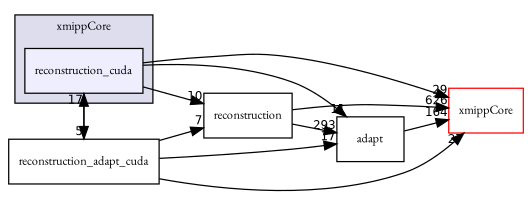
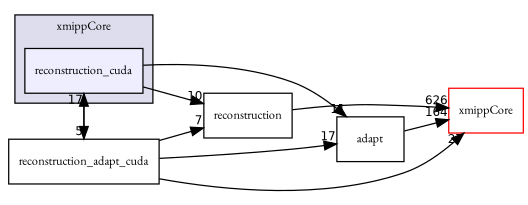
(292, 57) -> none
(308, 127) -> none
